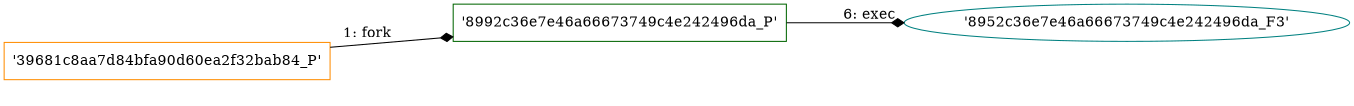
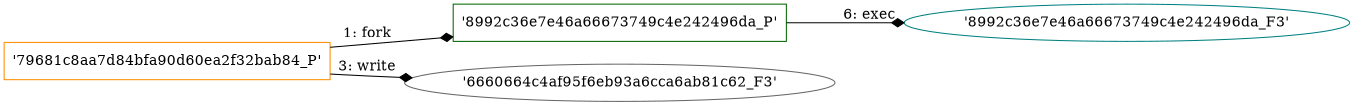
(1127, 23) -> (1127, 23)
(167, 61) -> (167, 61)
none -> (620, 83)
